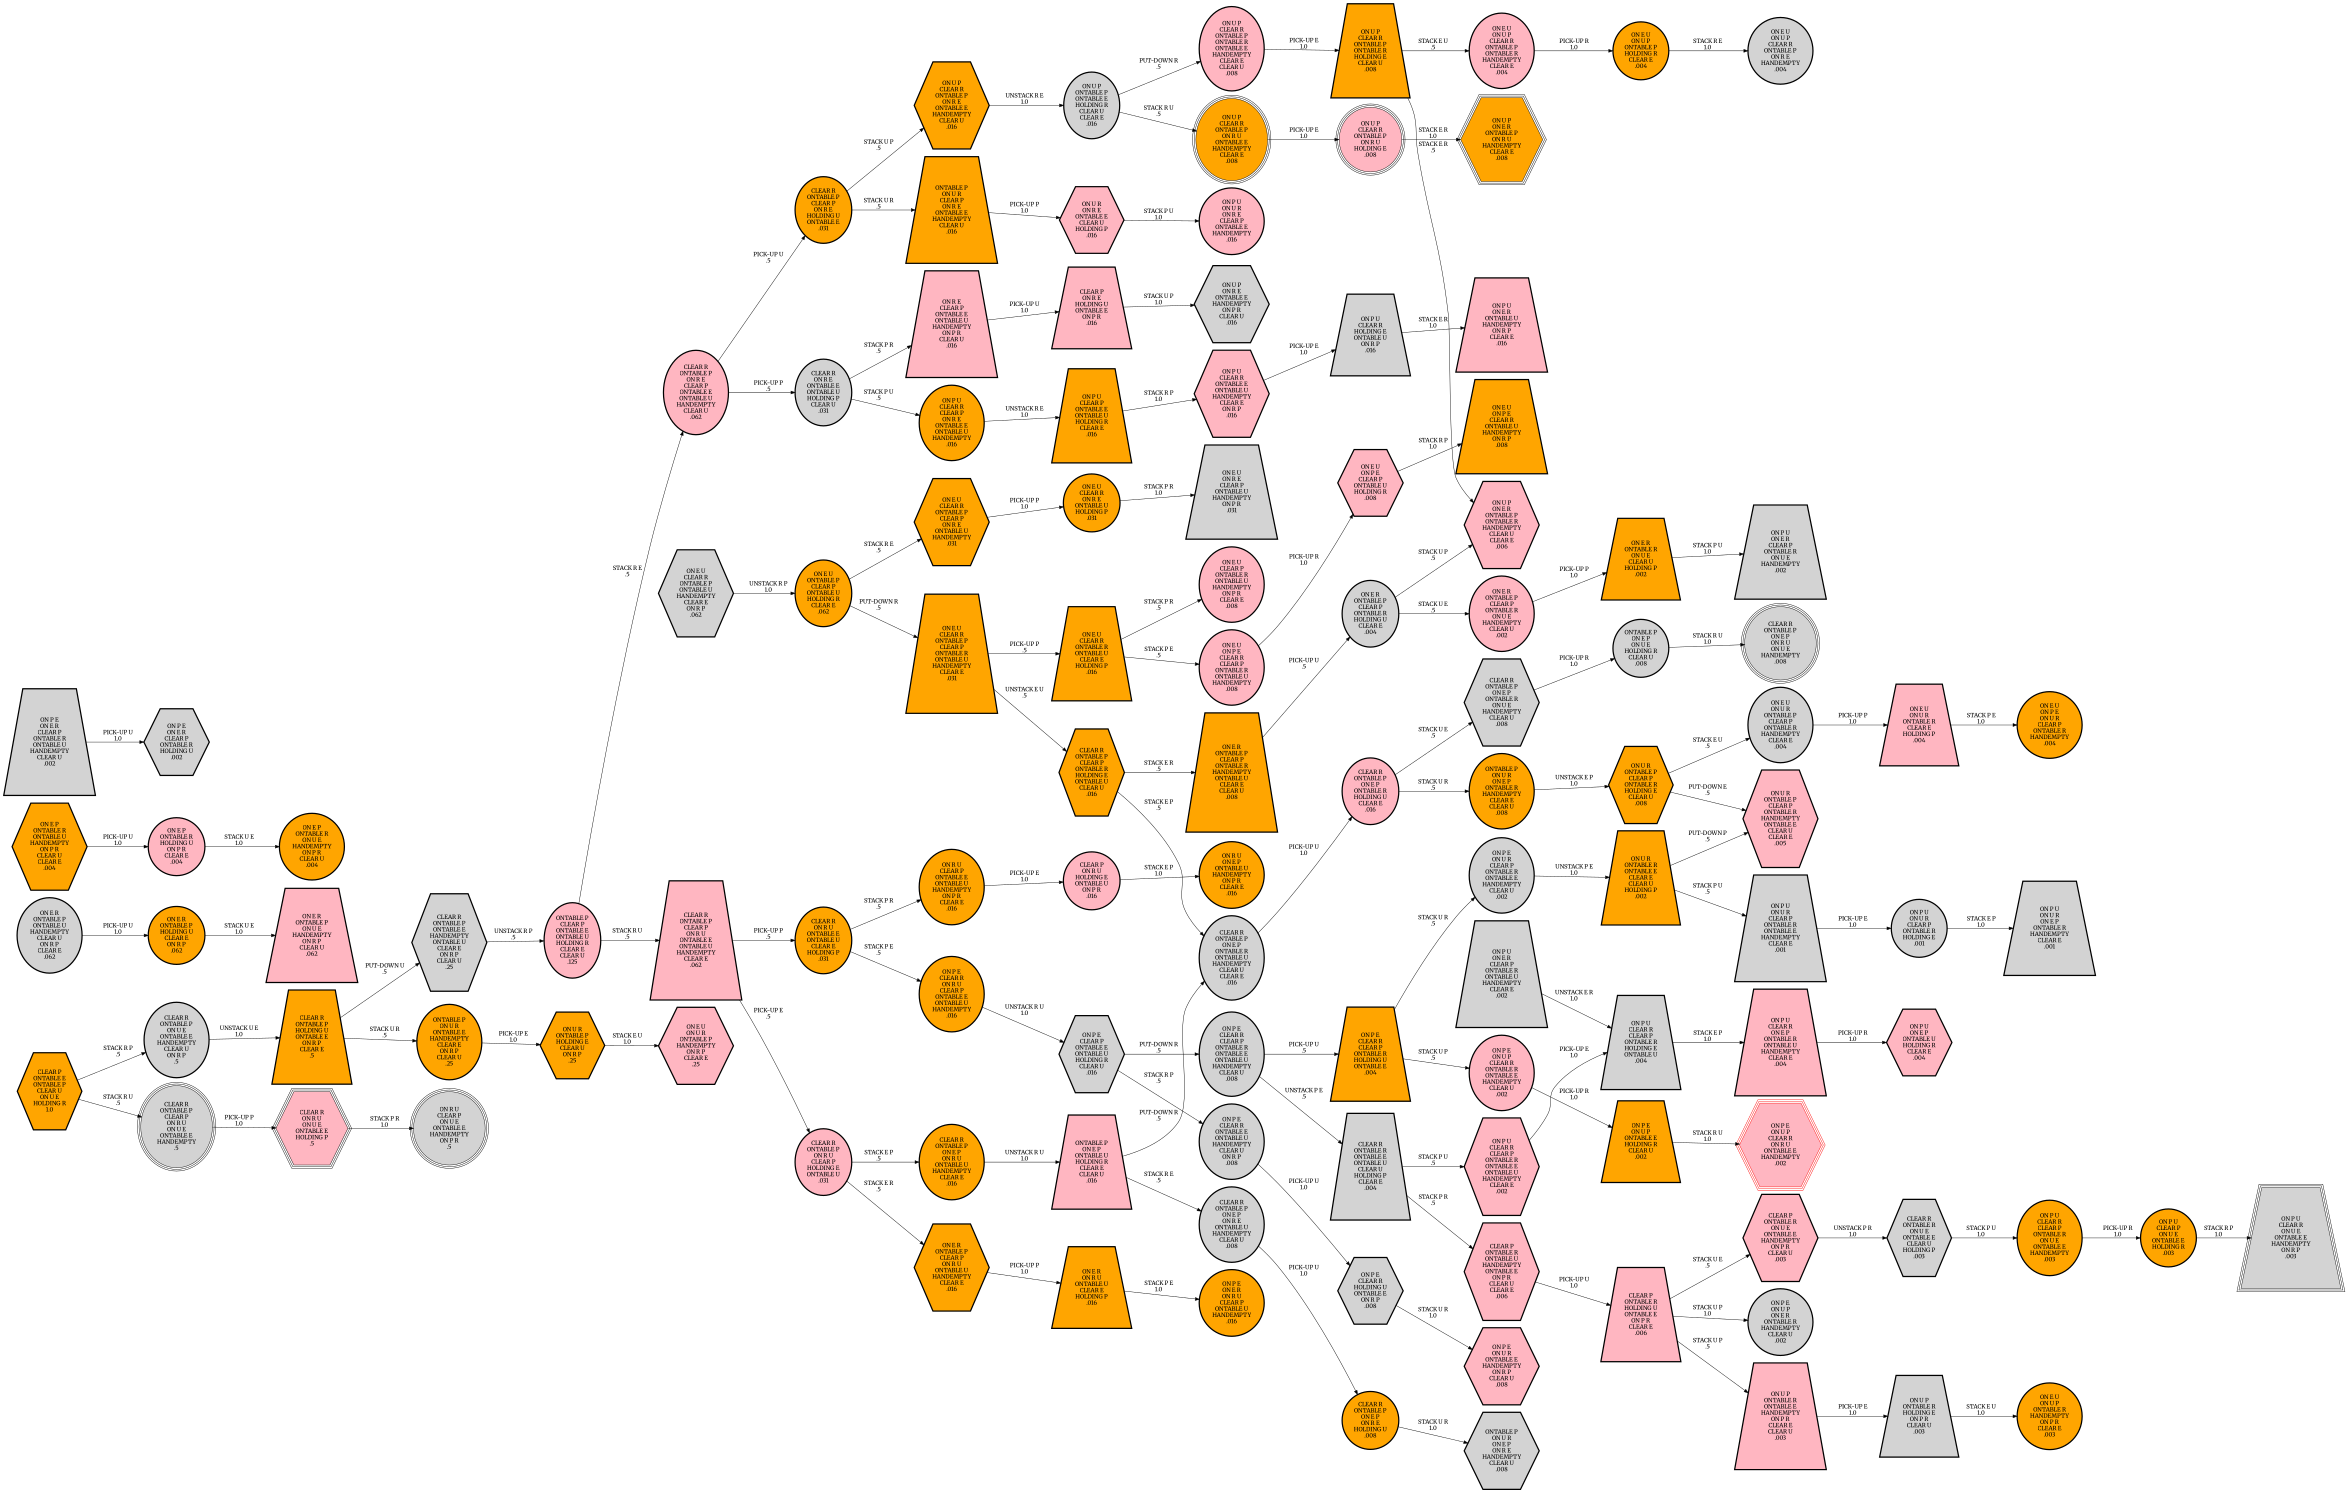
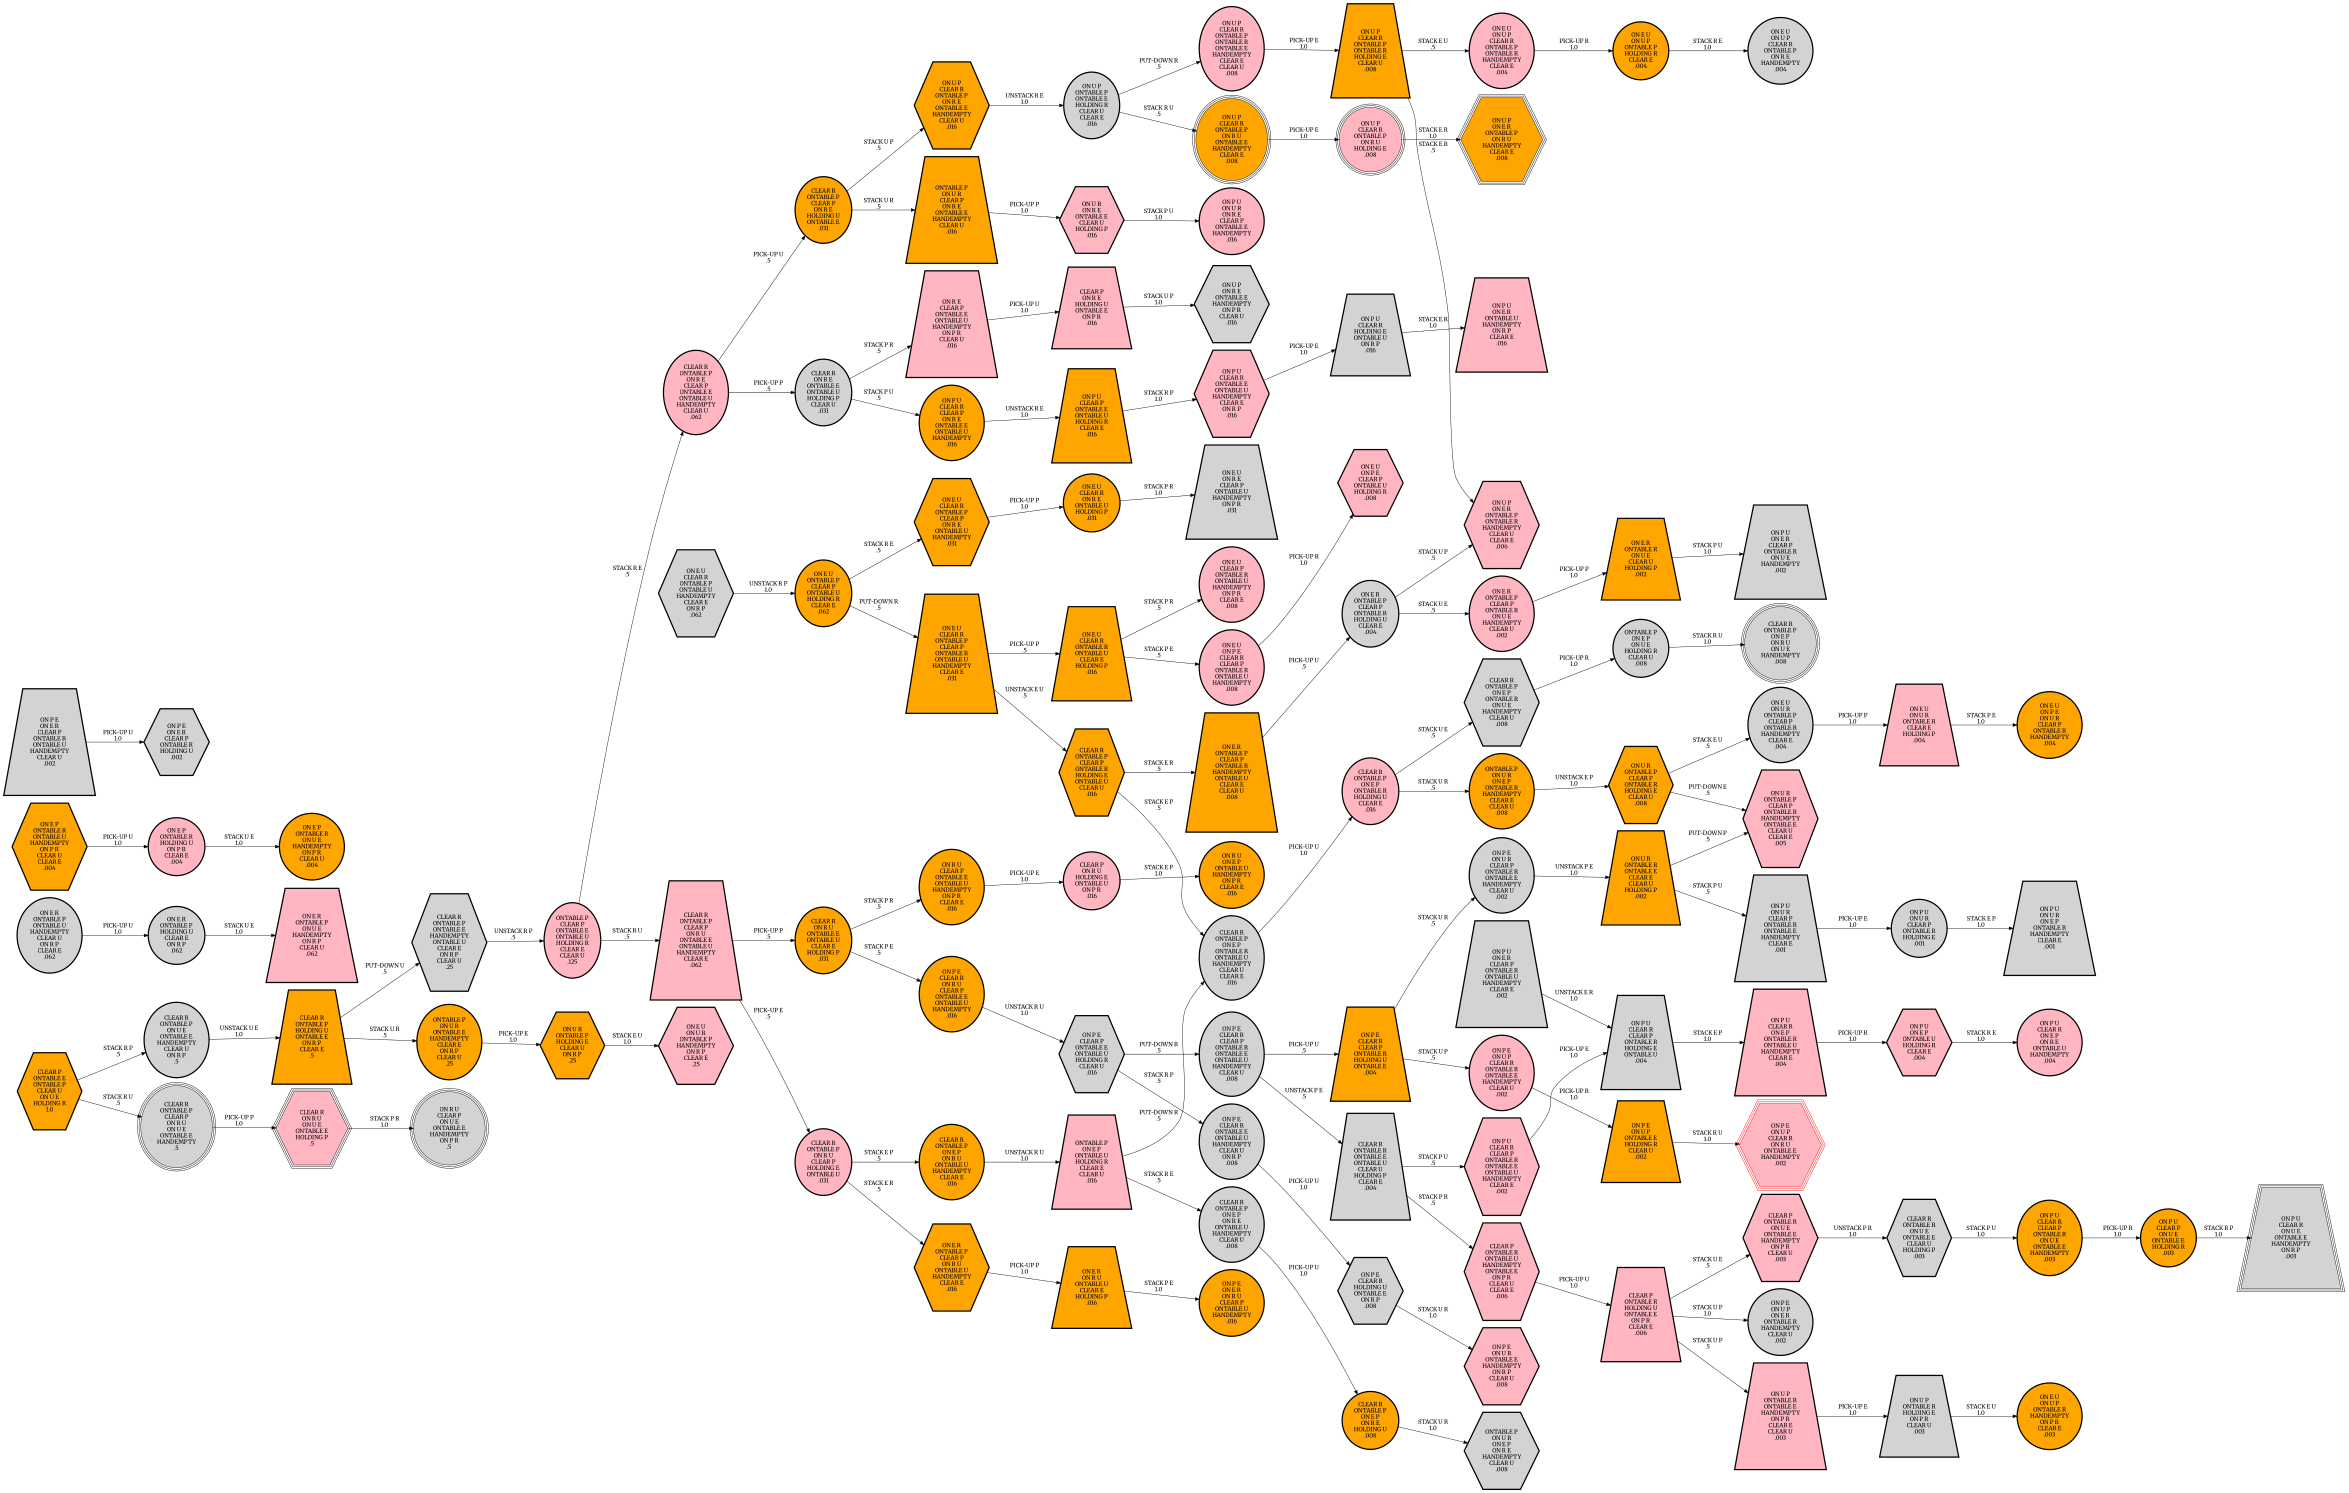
(1502, 427) -> none
(177, 935) -> (177, 935)
none -> (2050, 1042)
